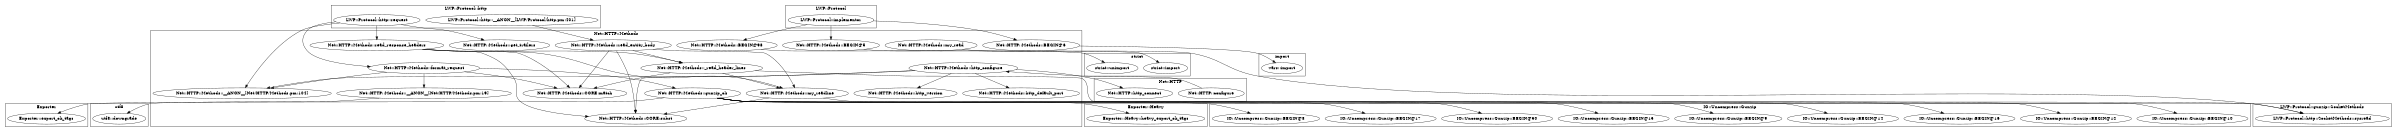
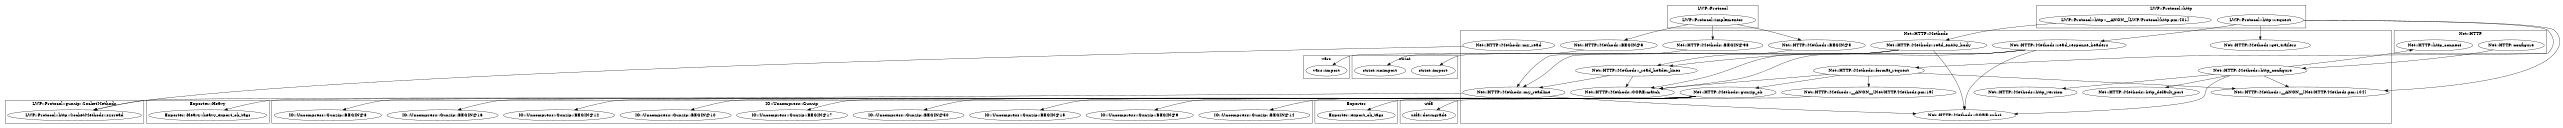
(1282, 57) -> (1326, 59)
(1457, 104) -> (1194, 98)
